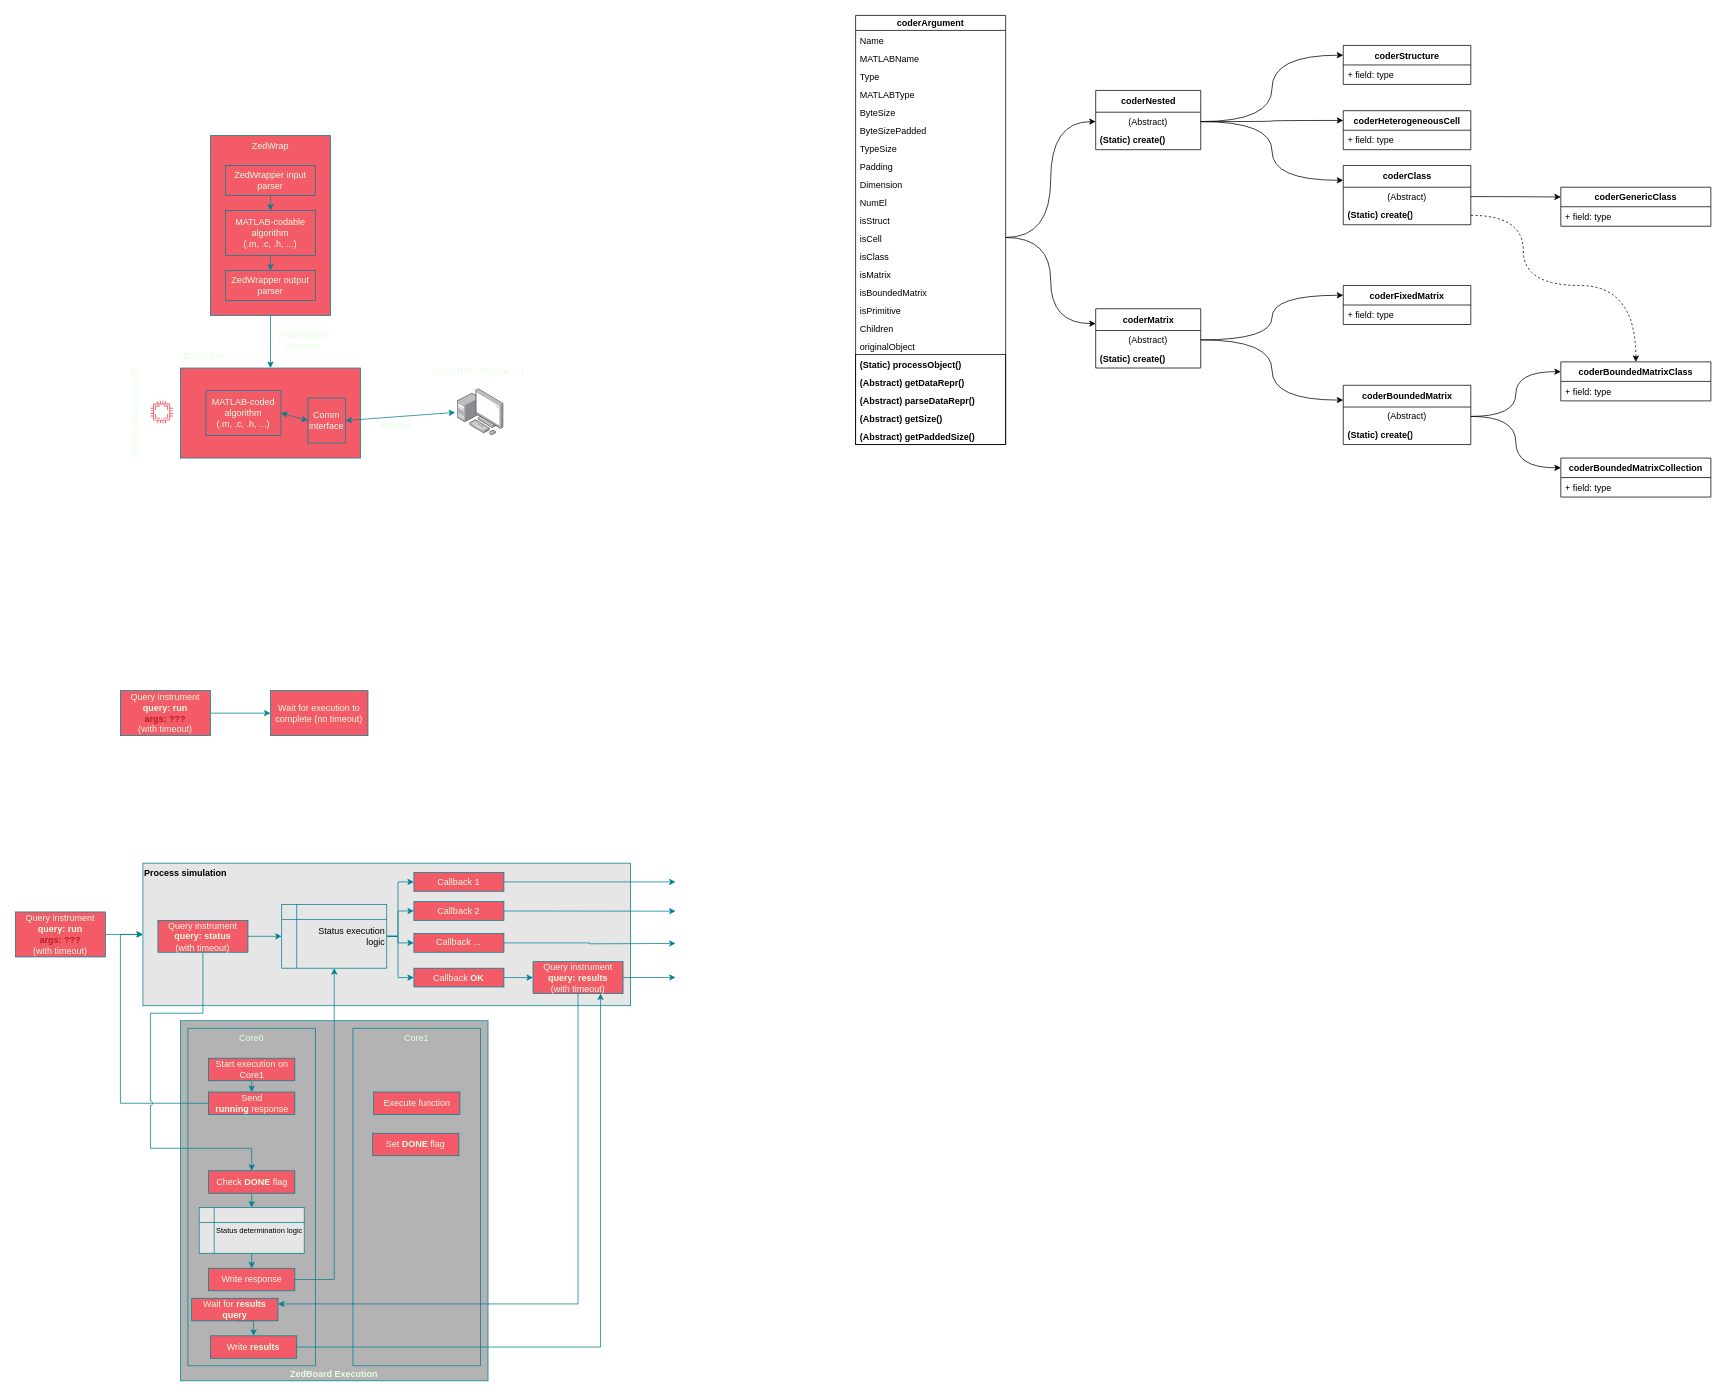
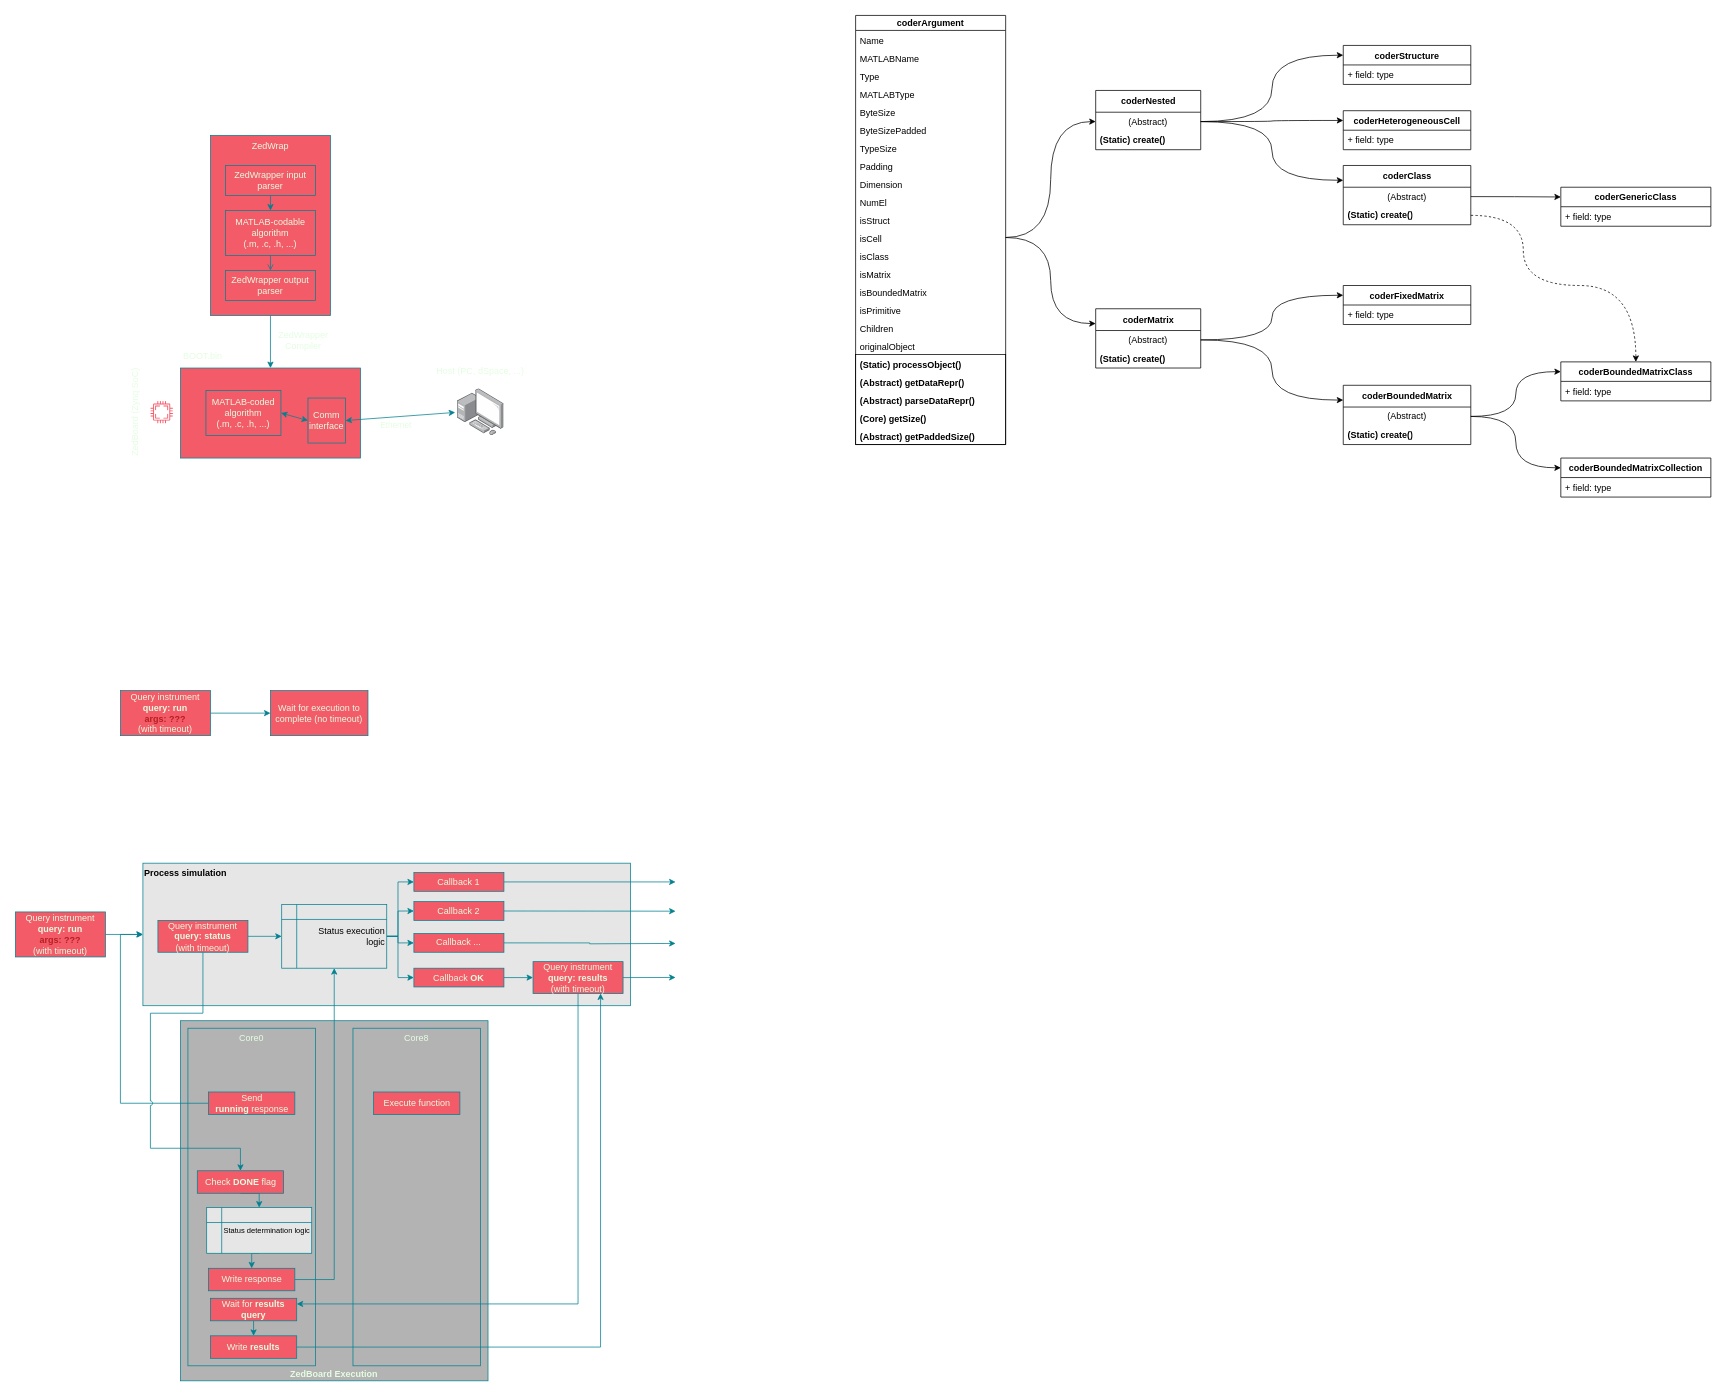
(270, 264) -> (270, 265)
(908, 419) -> (897, 419)
(417, 1039) -> (417, 1039)
(252, 1069) -> none
(252, 1084) -> none
(416, 1144) -> none
(252, 1182) -> (240, 1182)
(252, 1230) -> (259, 1230)
(235, 1309) -> (254, 1309)
